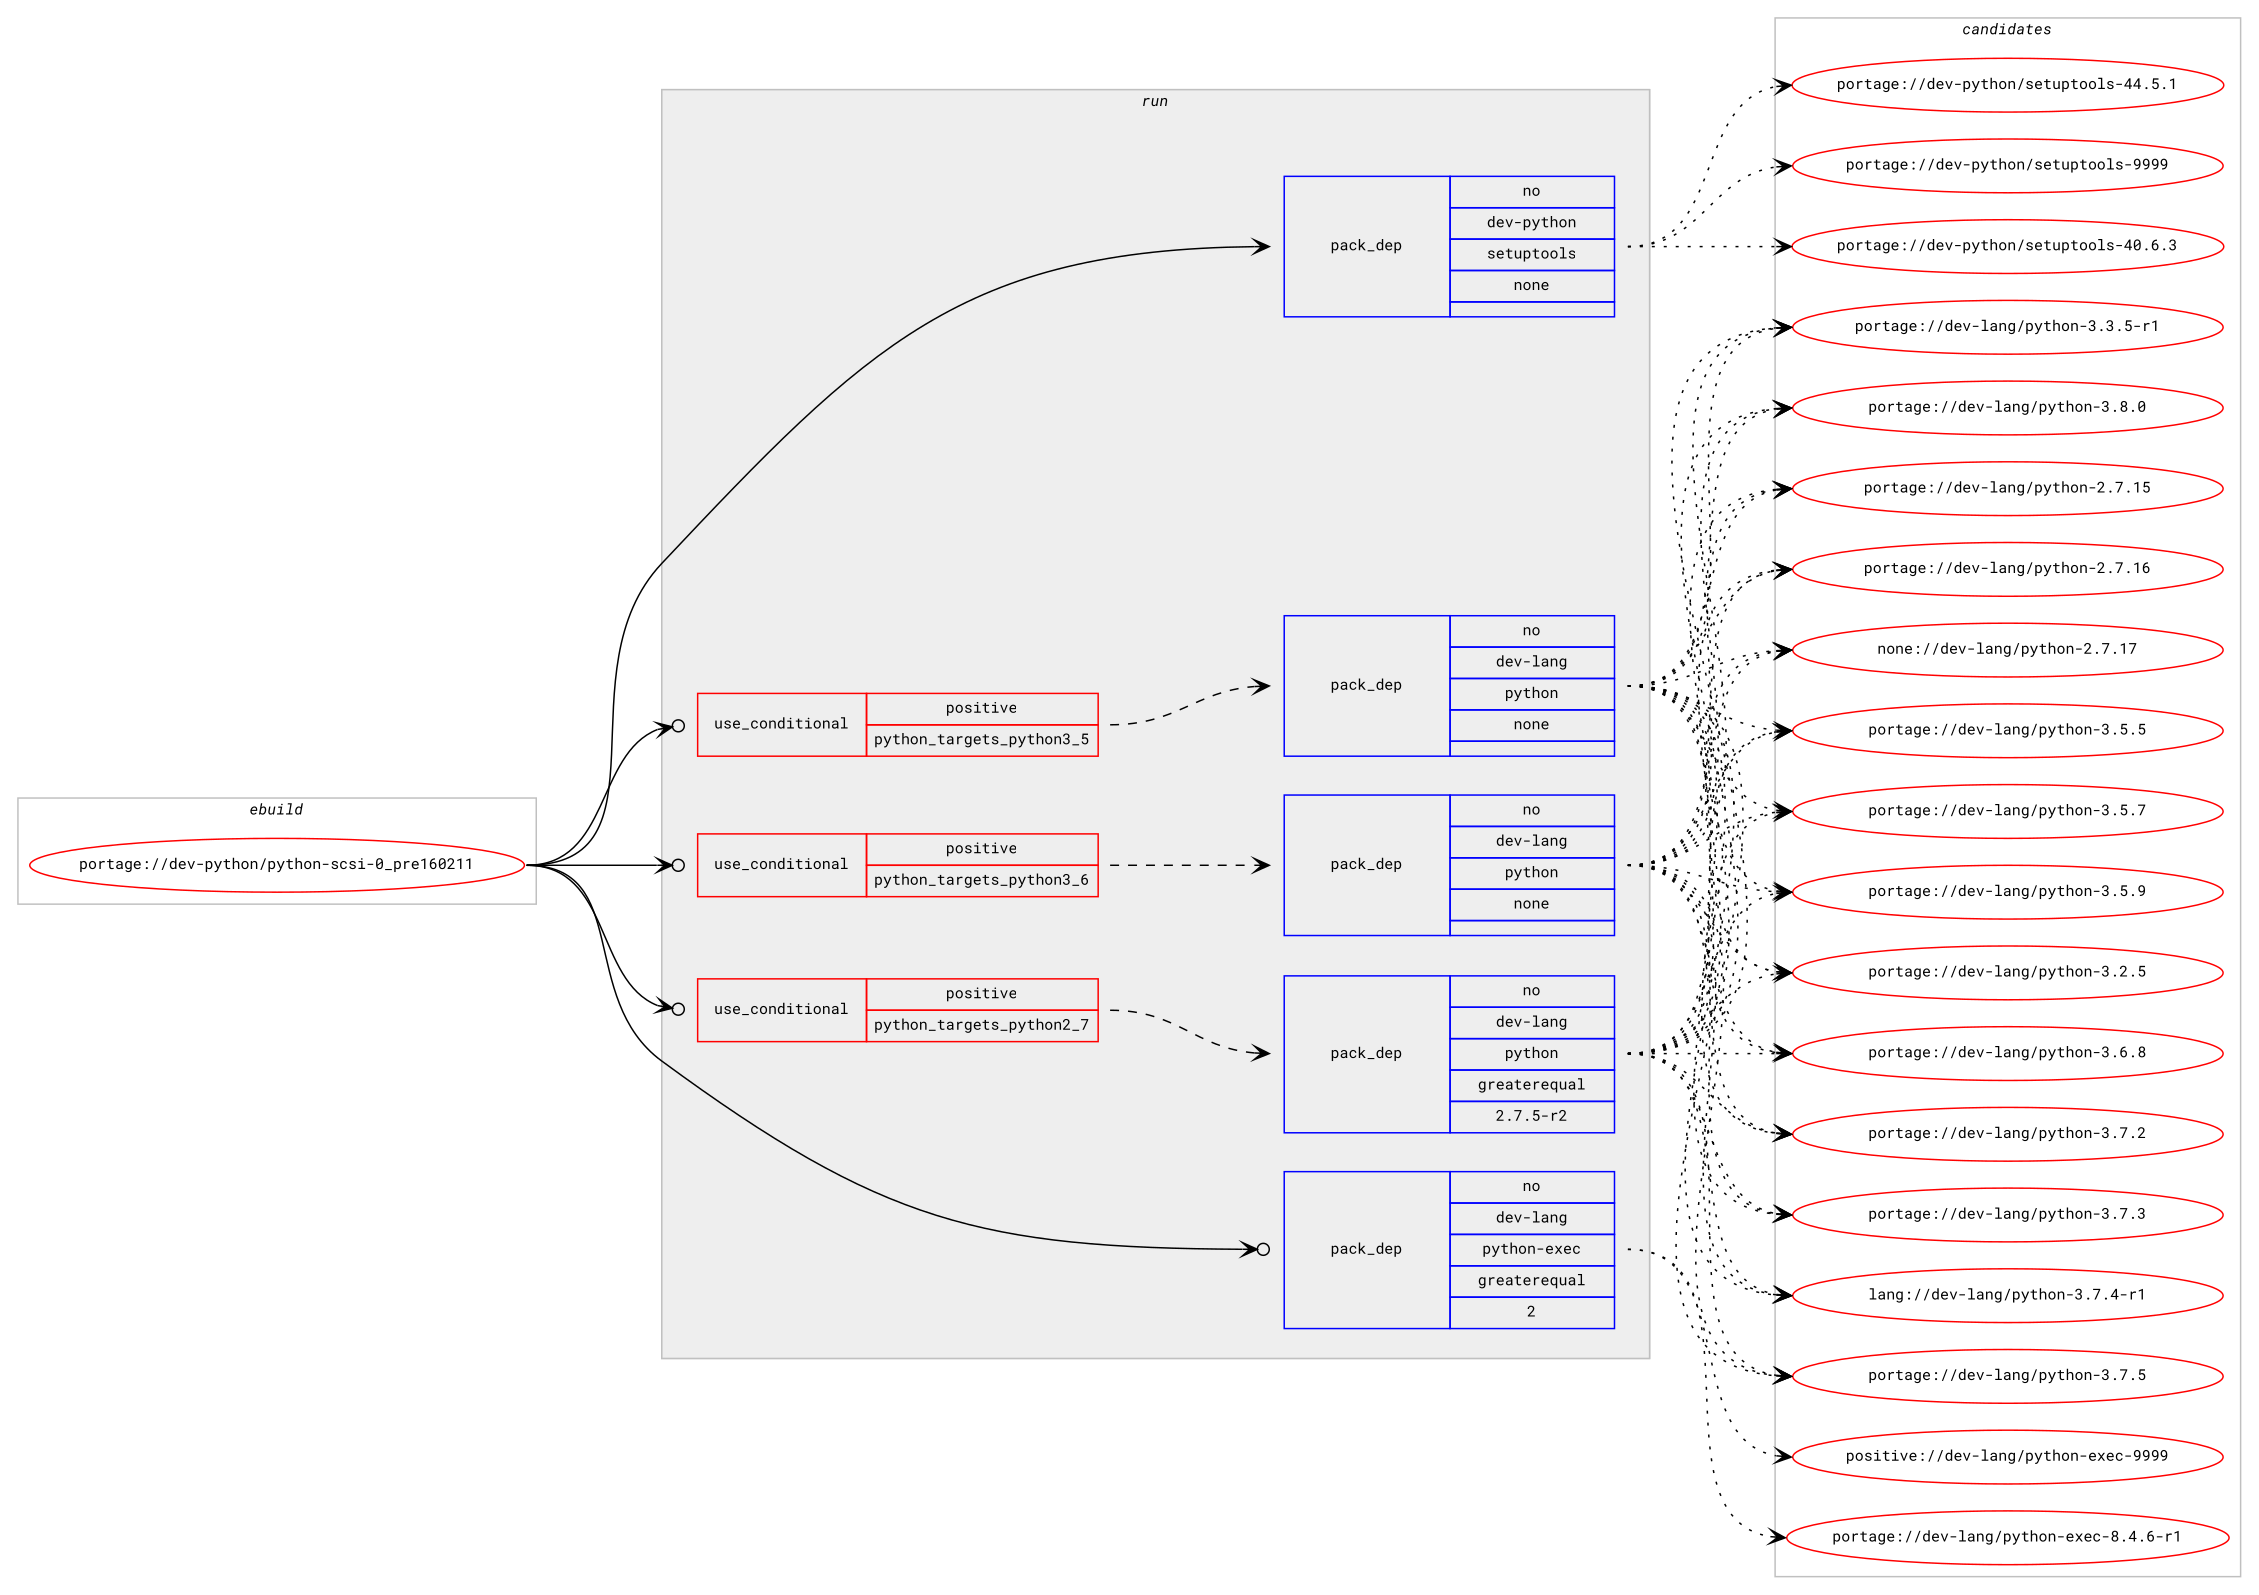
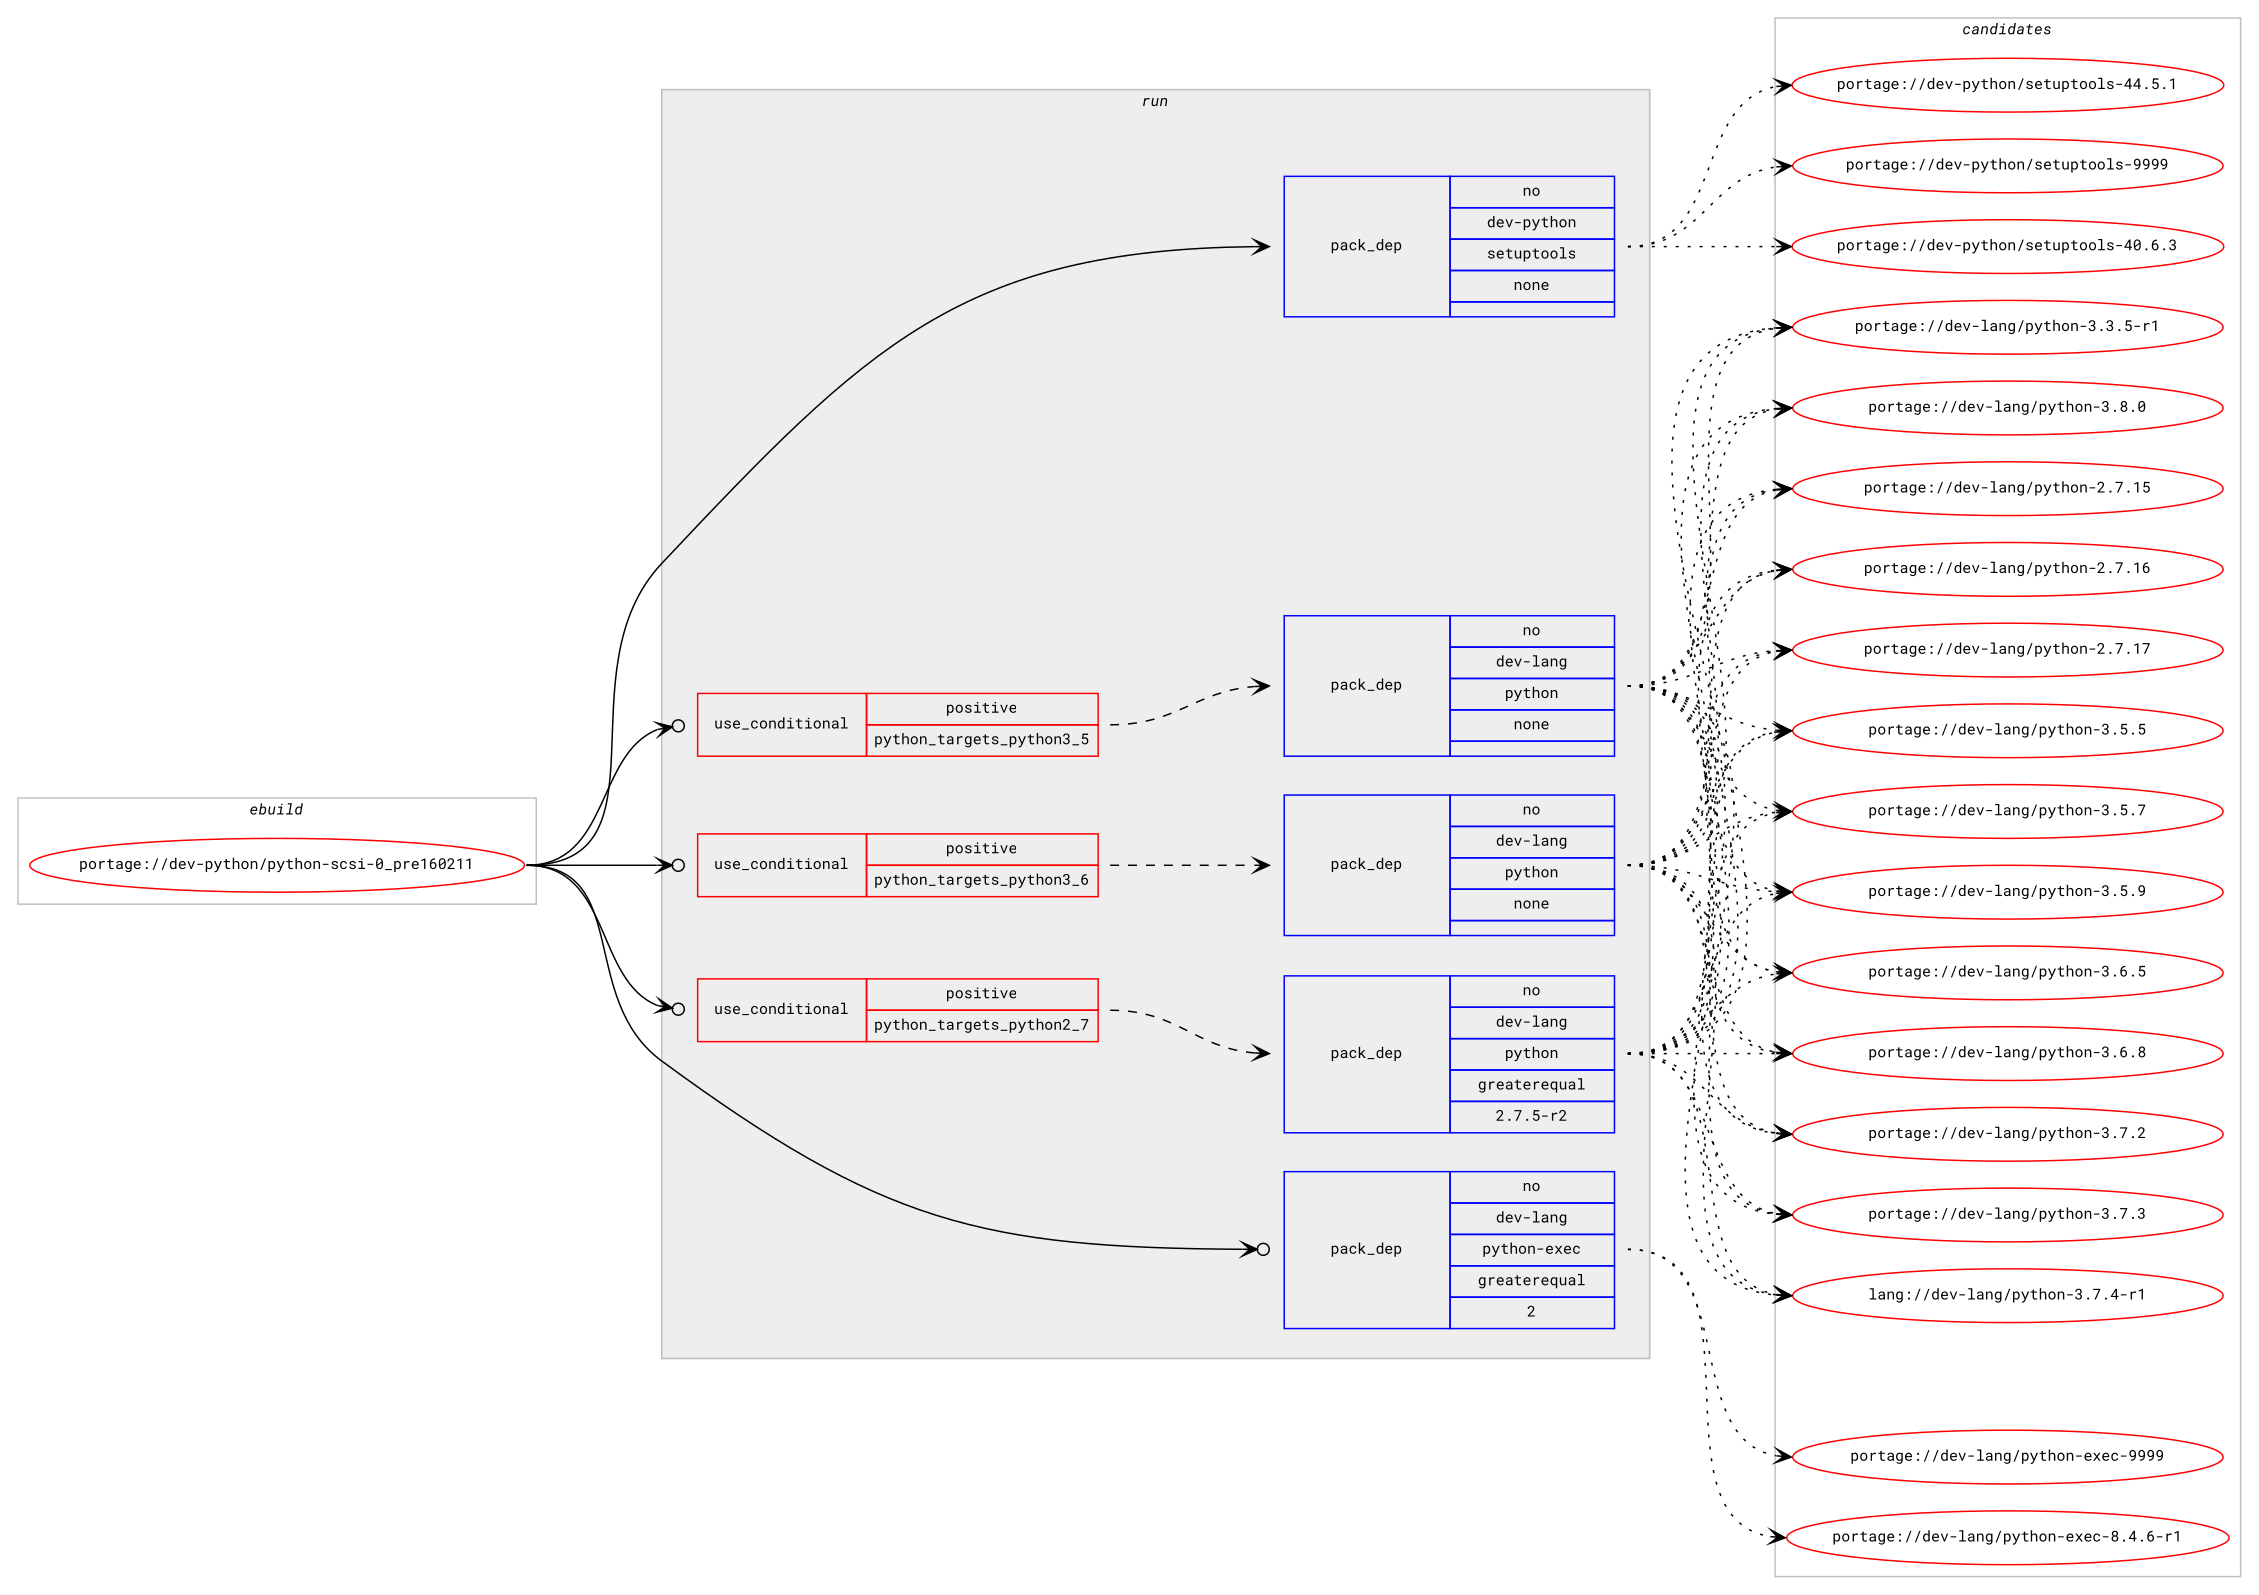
(2008, 650) -> (2008, 650)
(2008, 973) -> (2008, 973)
(2008, 1376) -> none
(2008, 1457) -> (2008, 1457)
